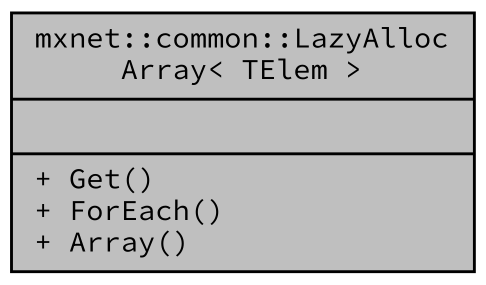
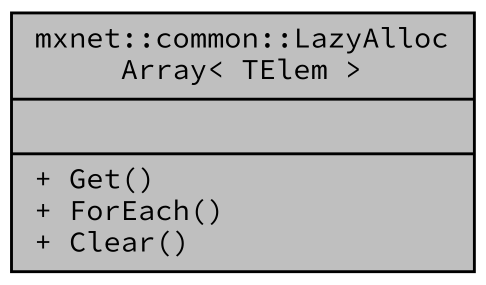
(114, 243) -> (114, 243)
